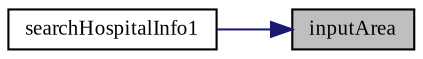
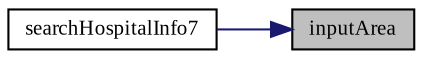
(112, 29) -> (112, 29)
